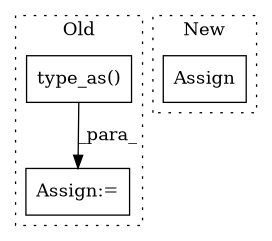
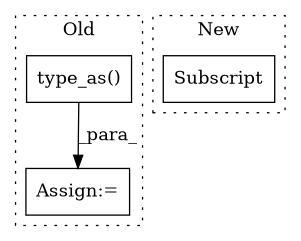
(205, 79) -> (219, 79)
